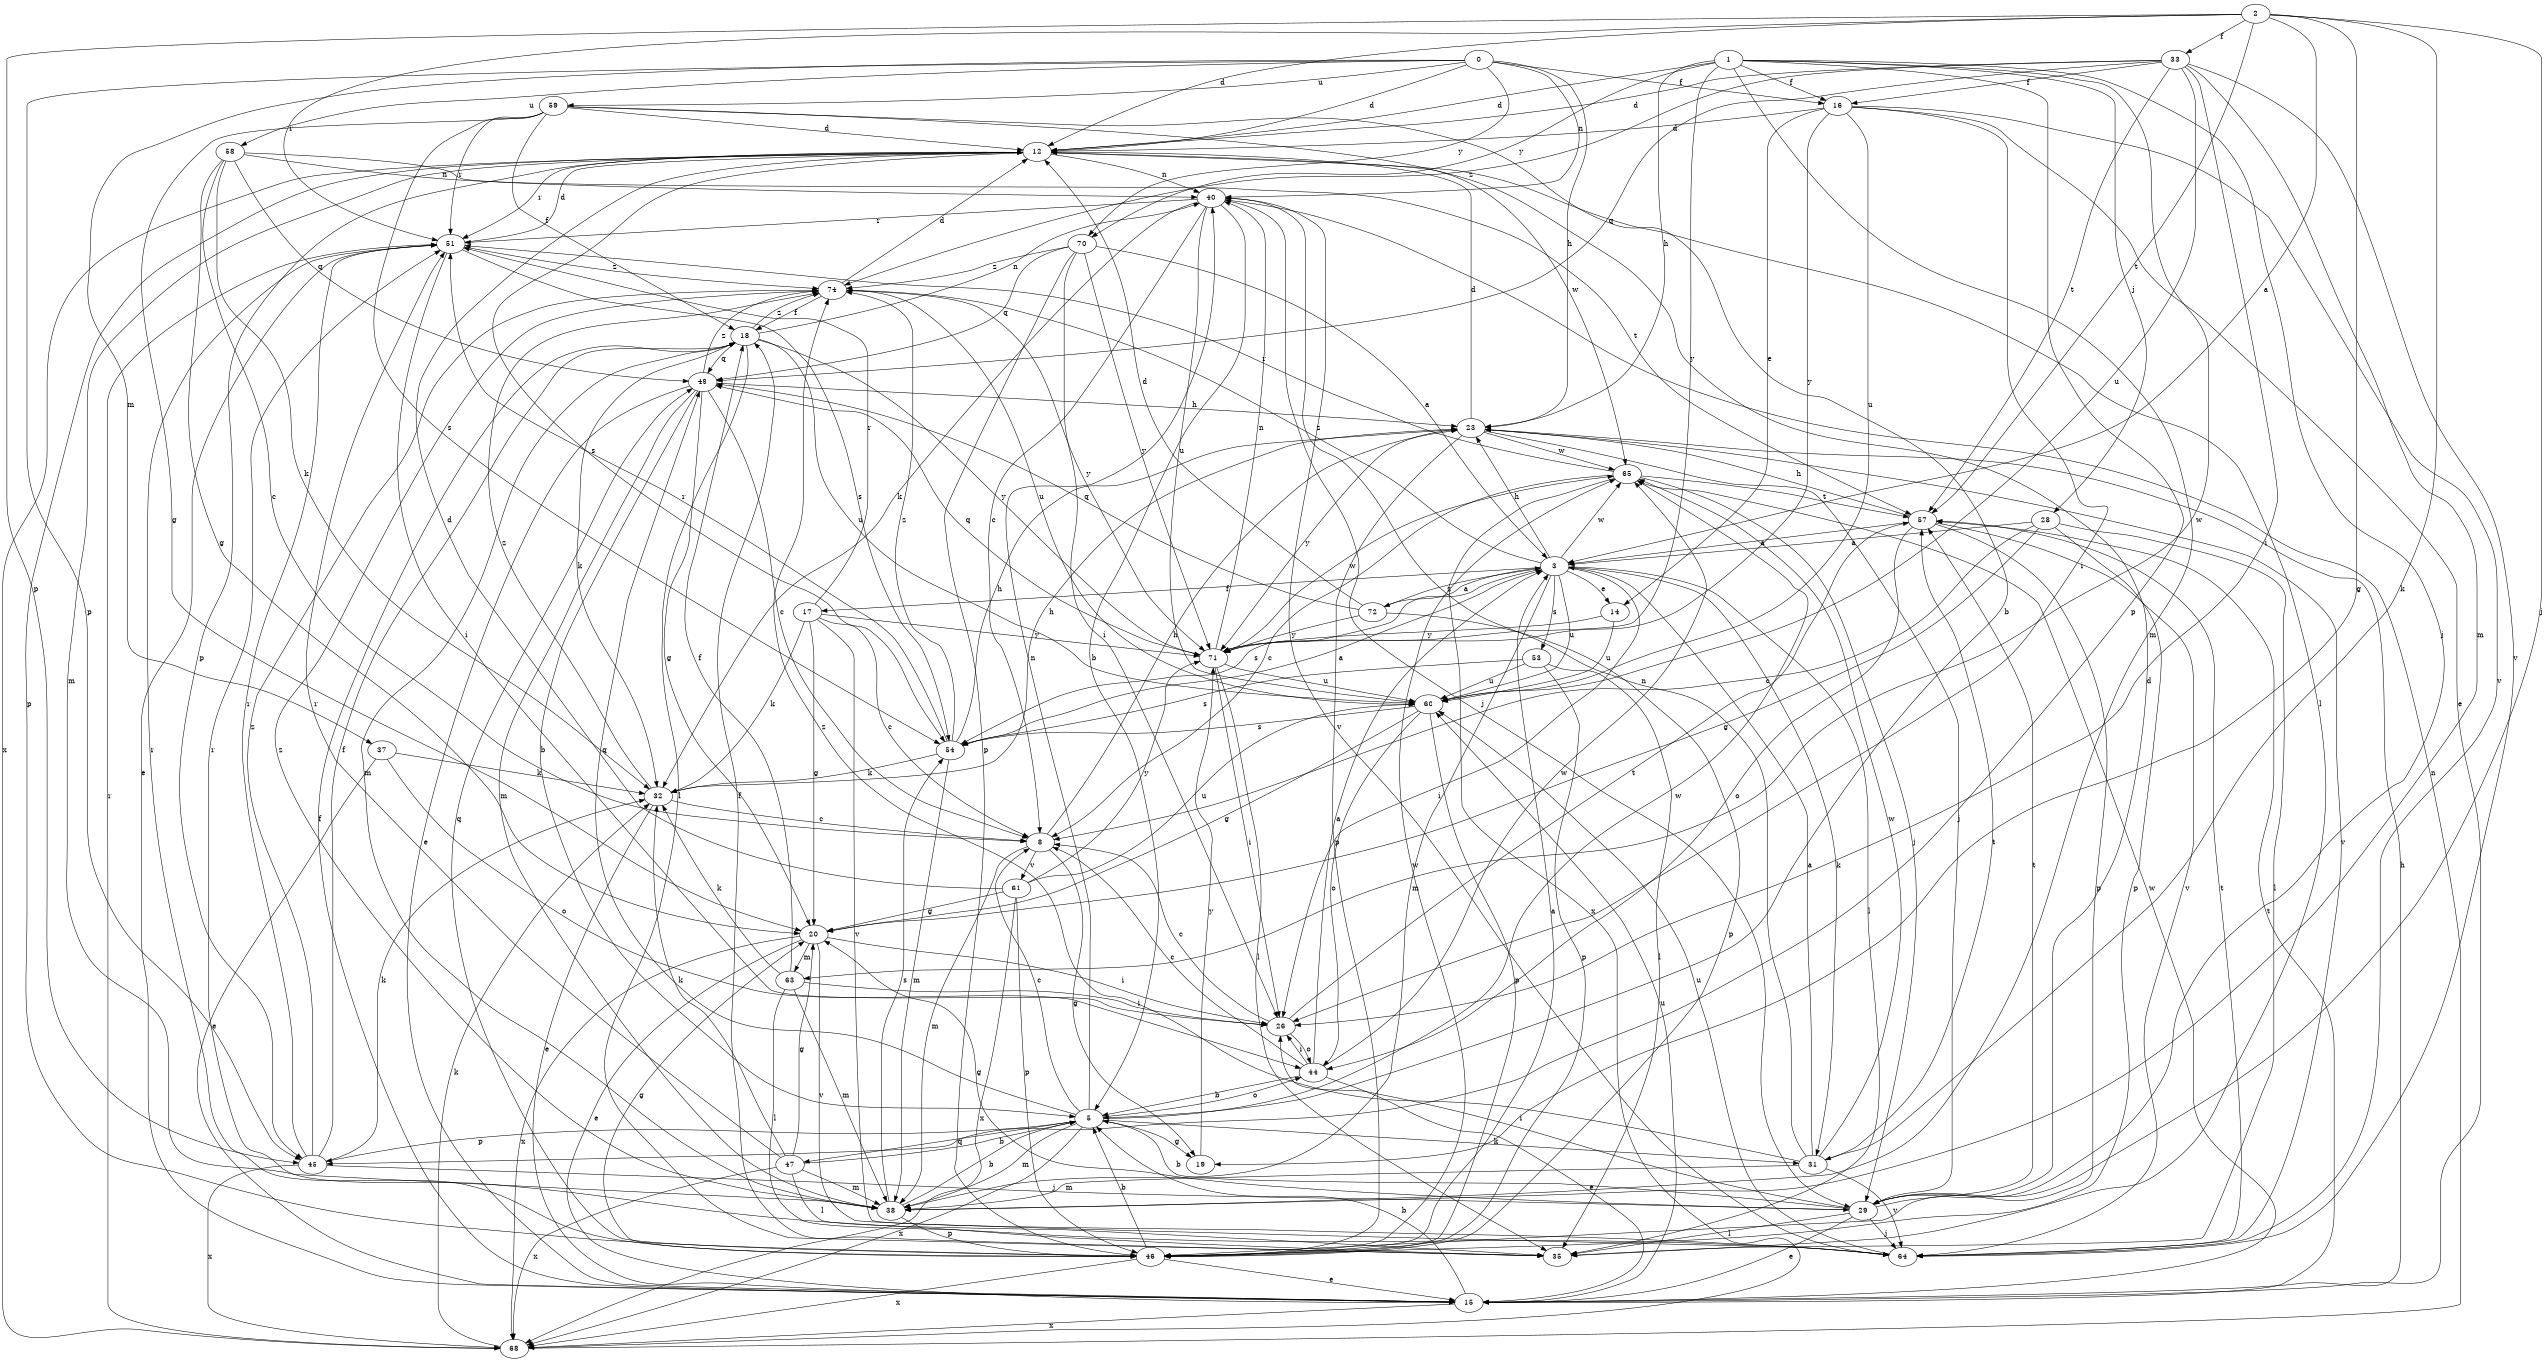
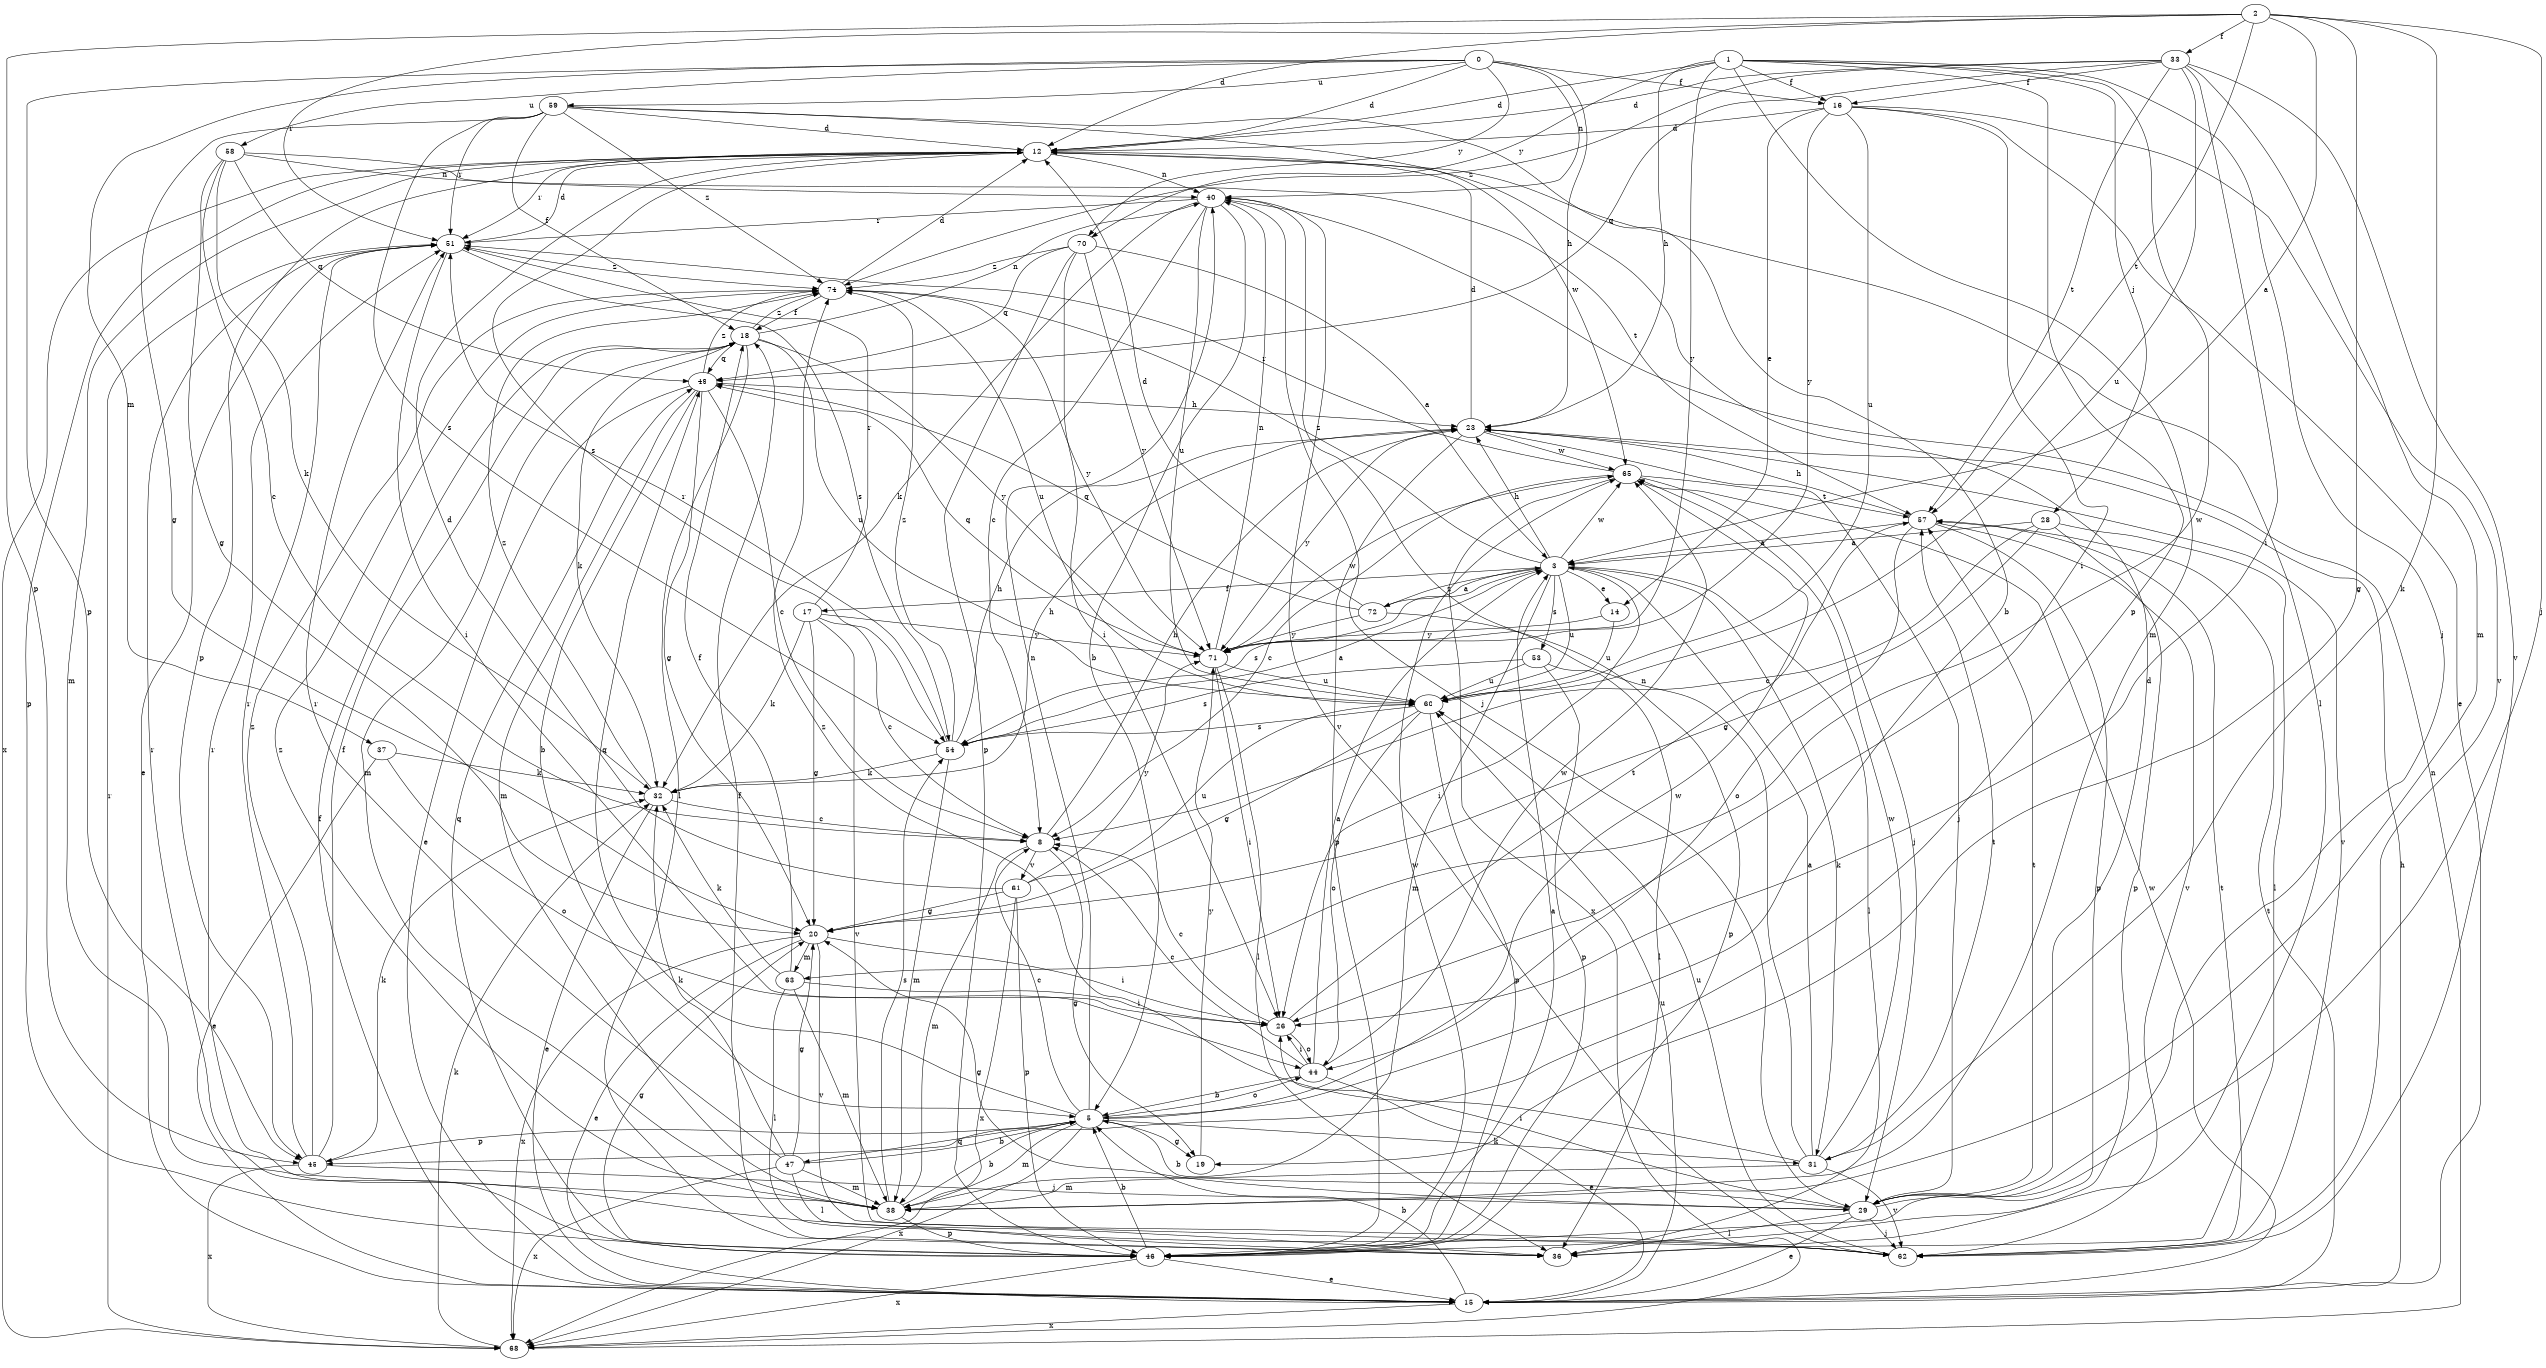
none -> (691, 196)
(1557, 1257) -> (1557, 1257)
(1903, 1257) -> (1903, 1257)
